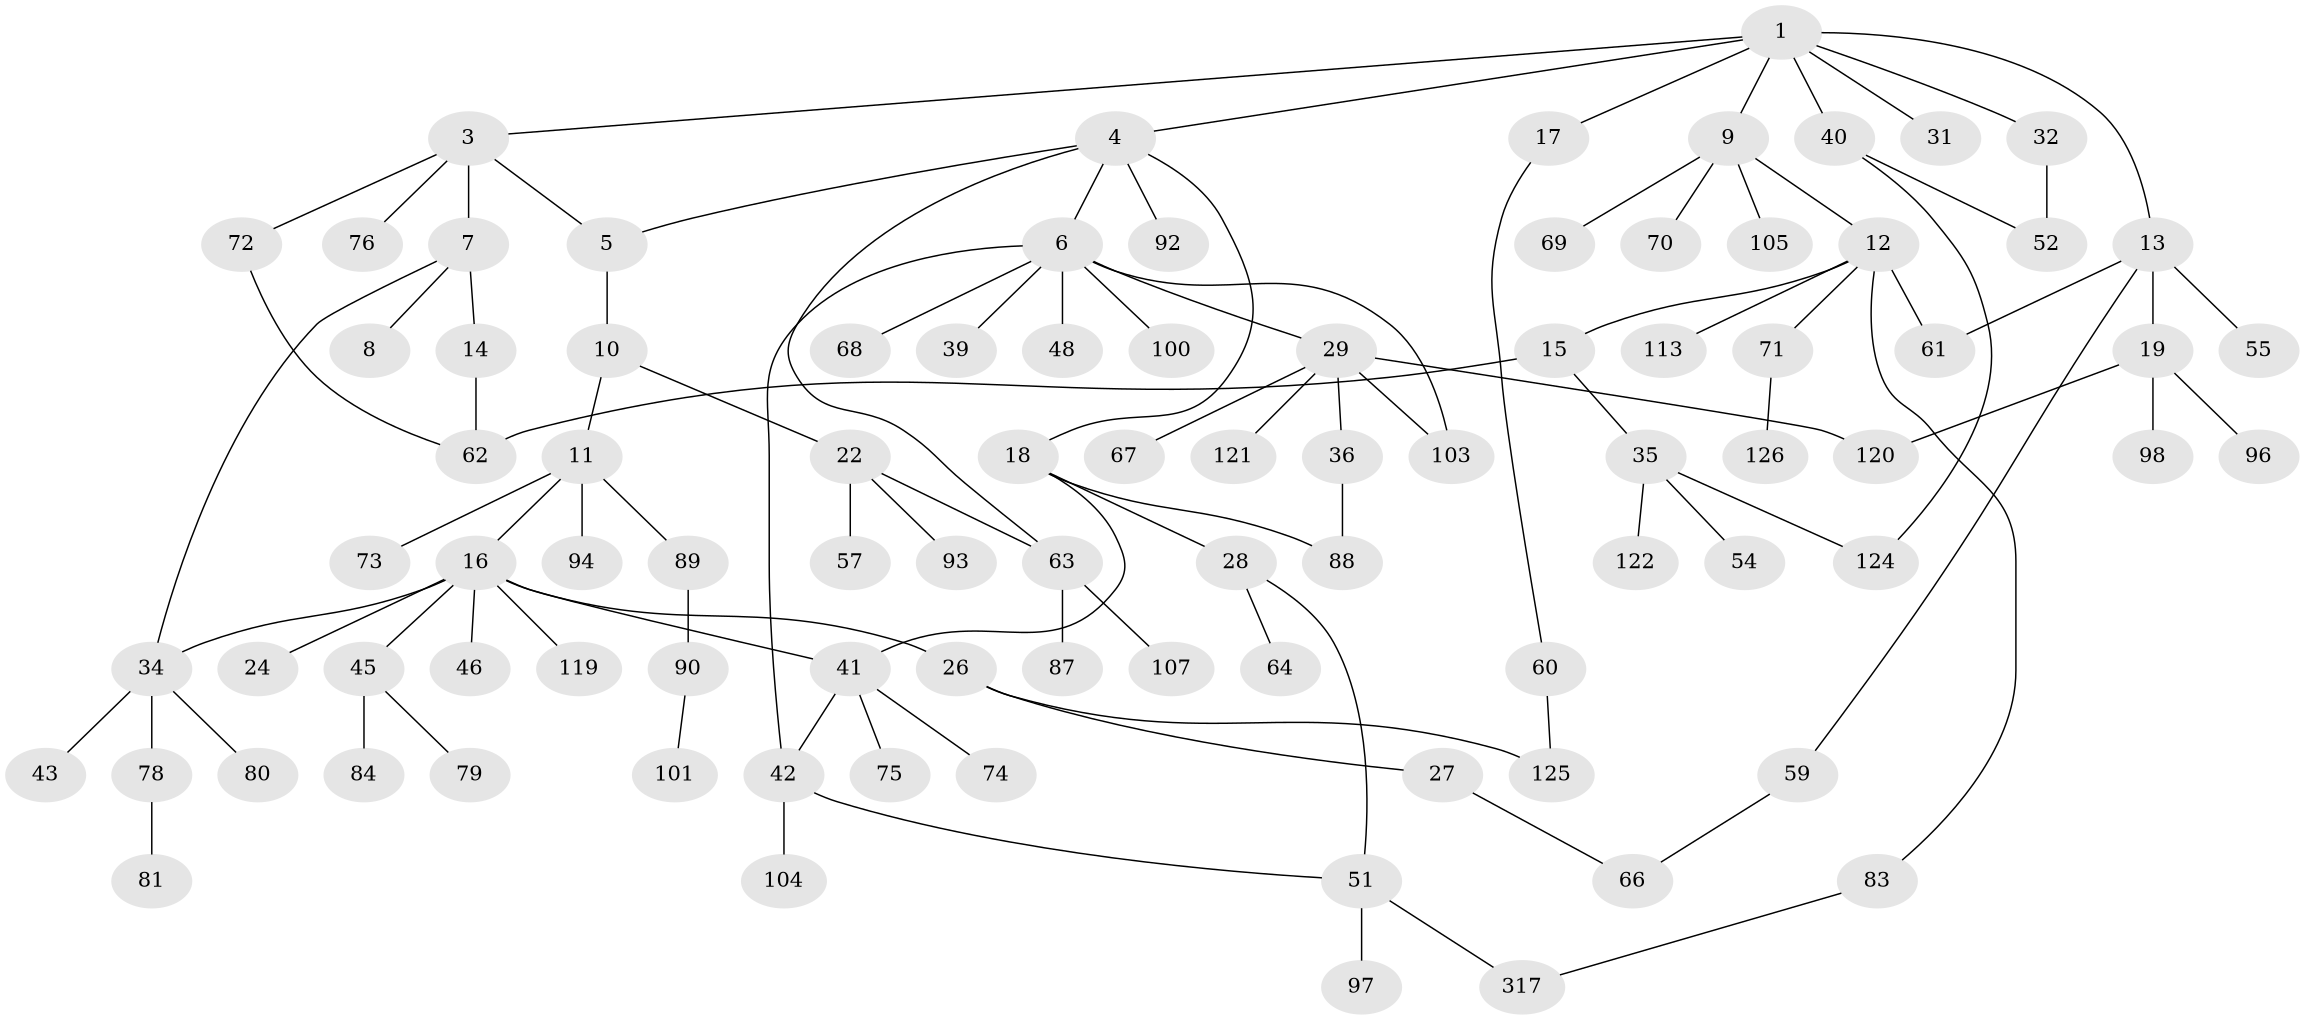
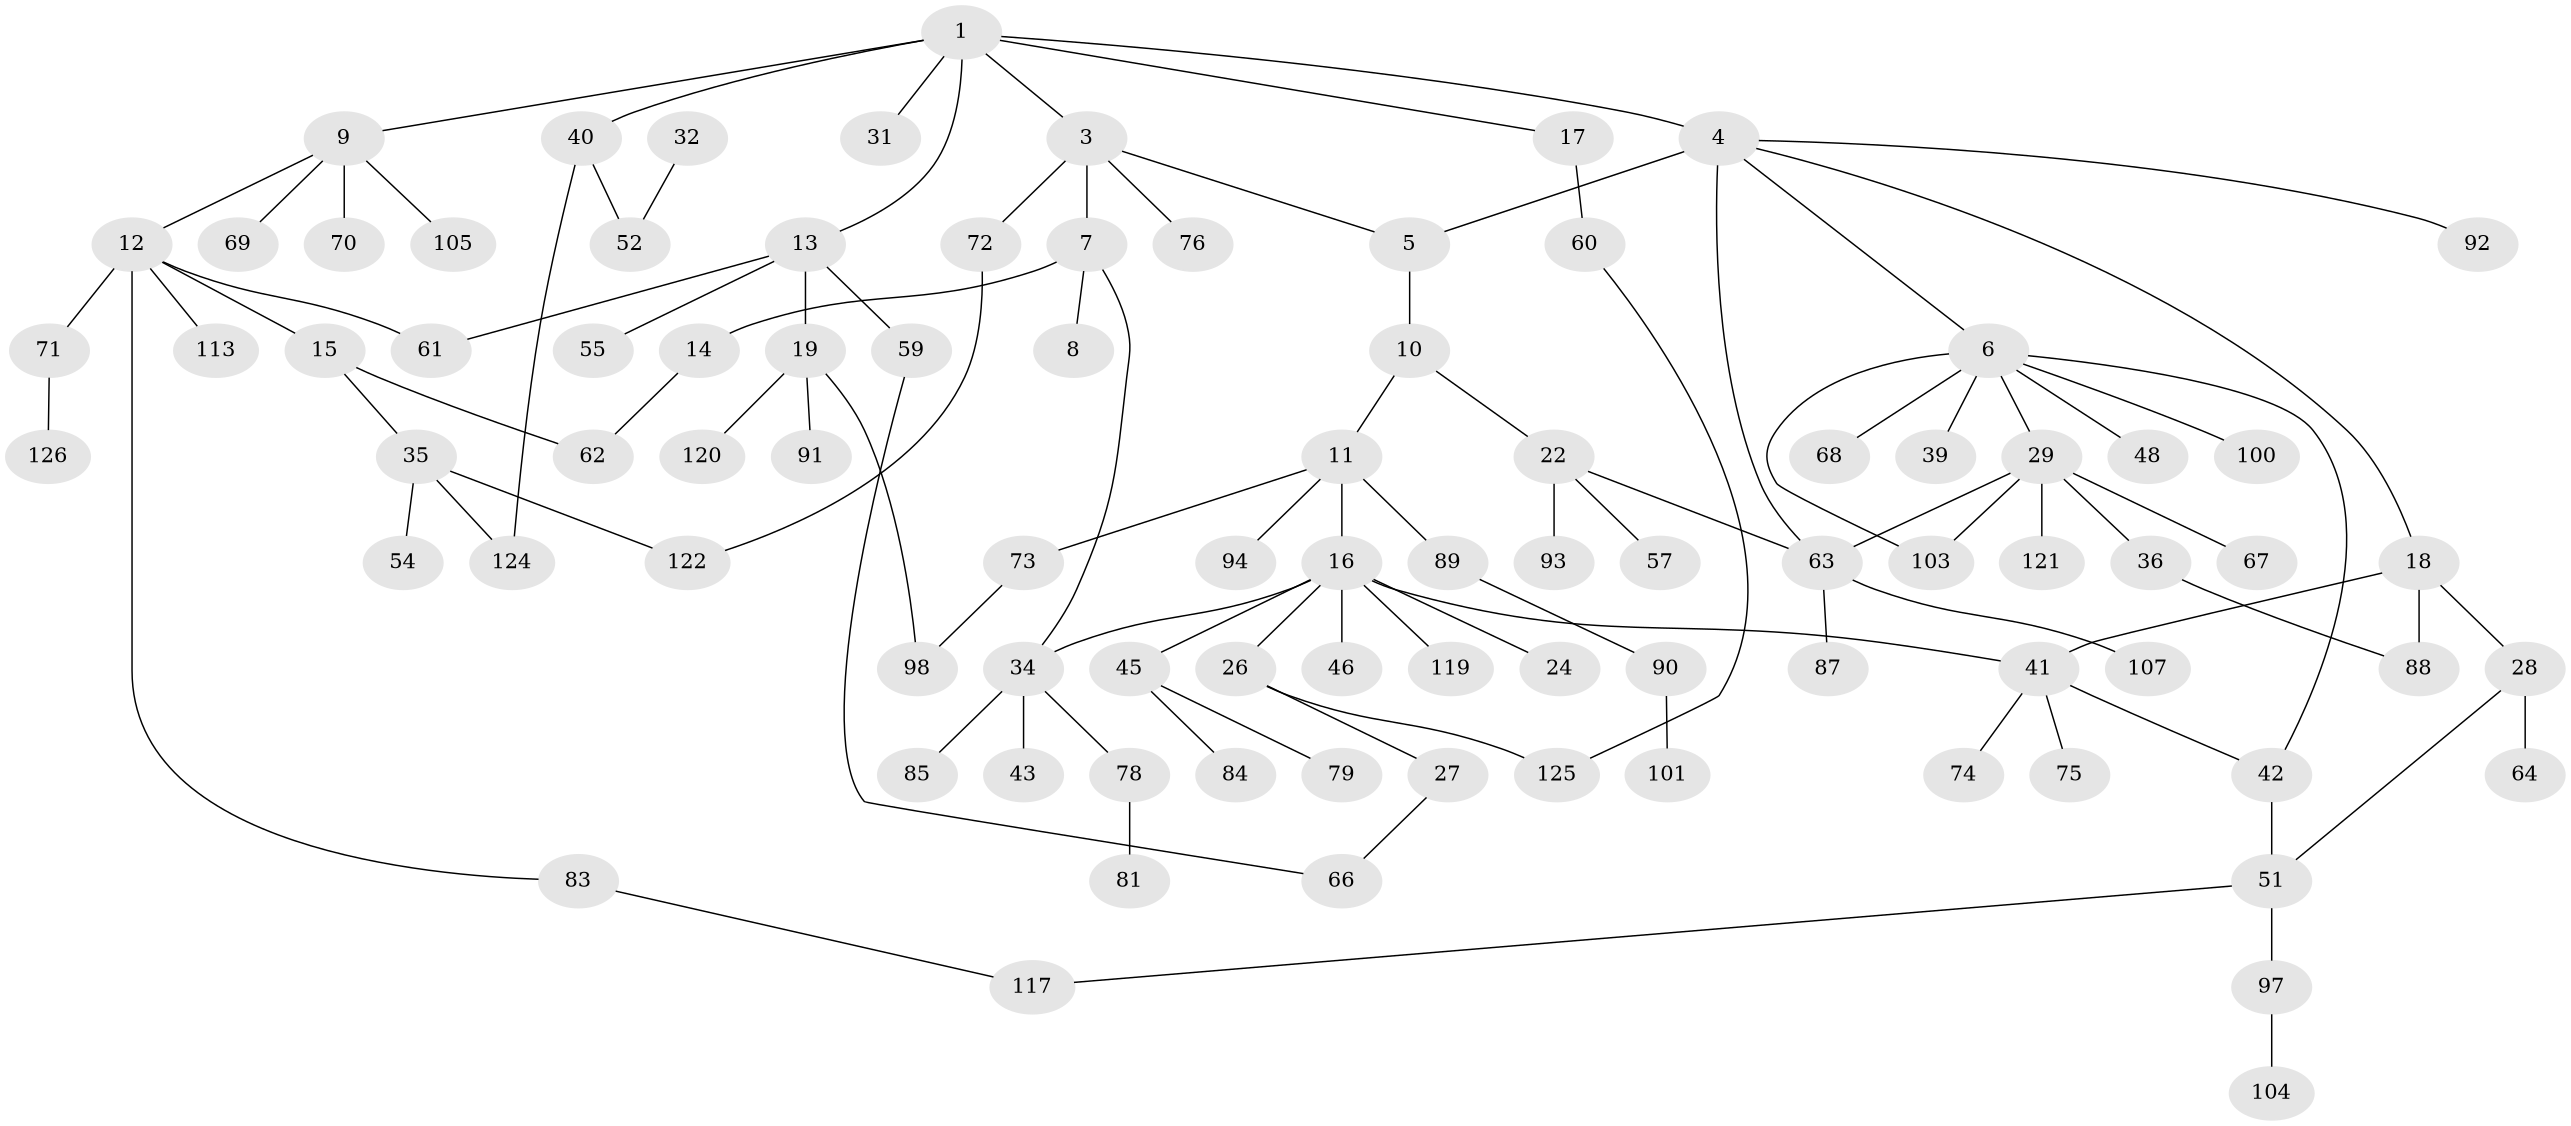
(1917, 82) -> none
(323, 382) -> (905, 453)
(1611, 395) -> (1932, 510)
(2259, 457) -> (811, 457)
none -> (971, 616)
(258, 775) -> (917, 775)
(784, 828) -> (2272, 1041)
(1522, 987) -> (1032, 987)
